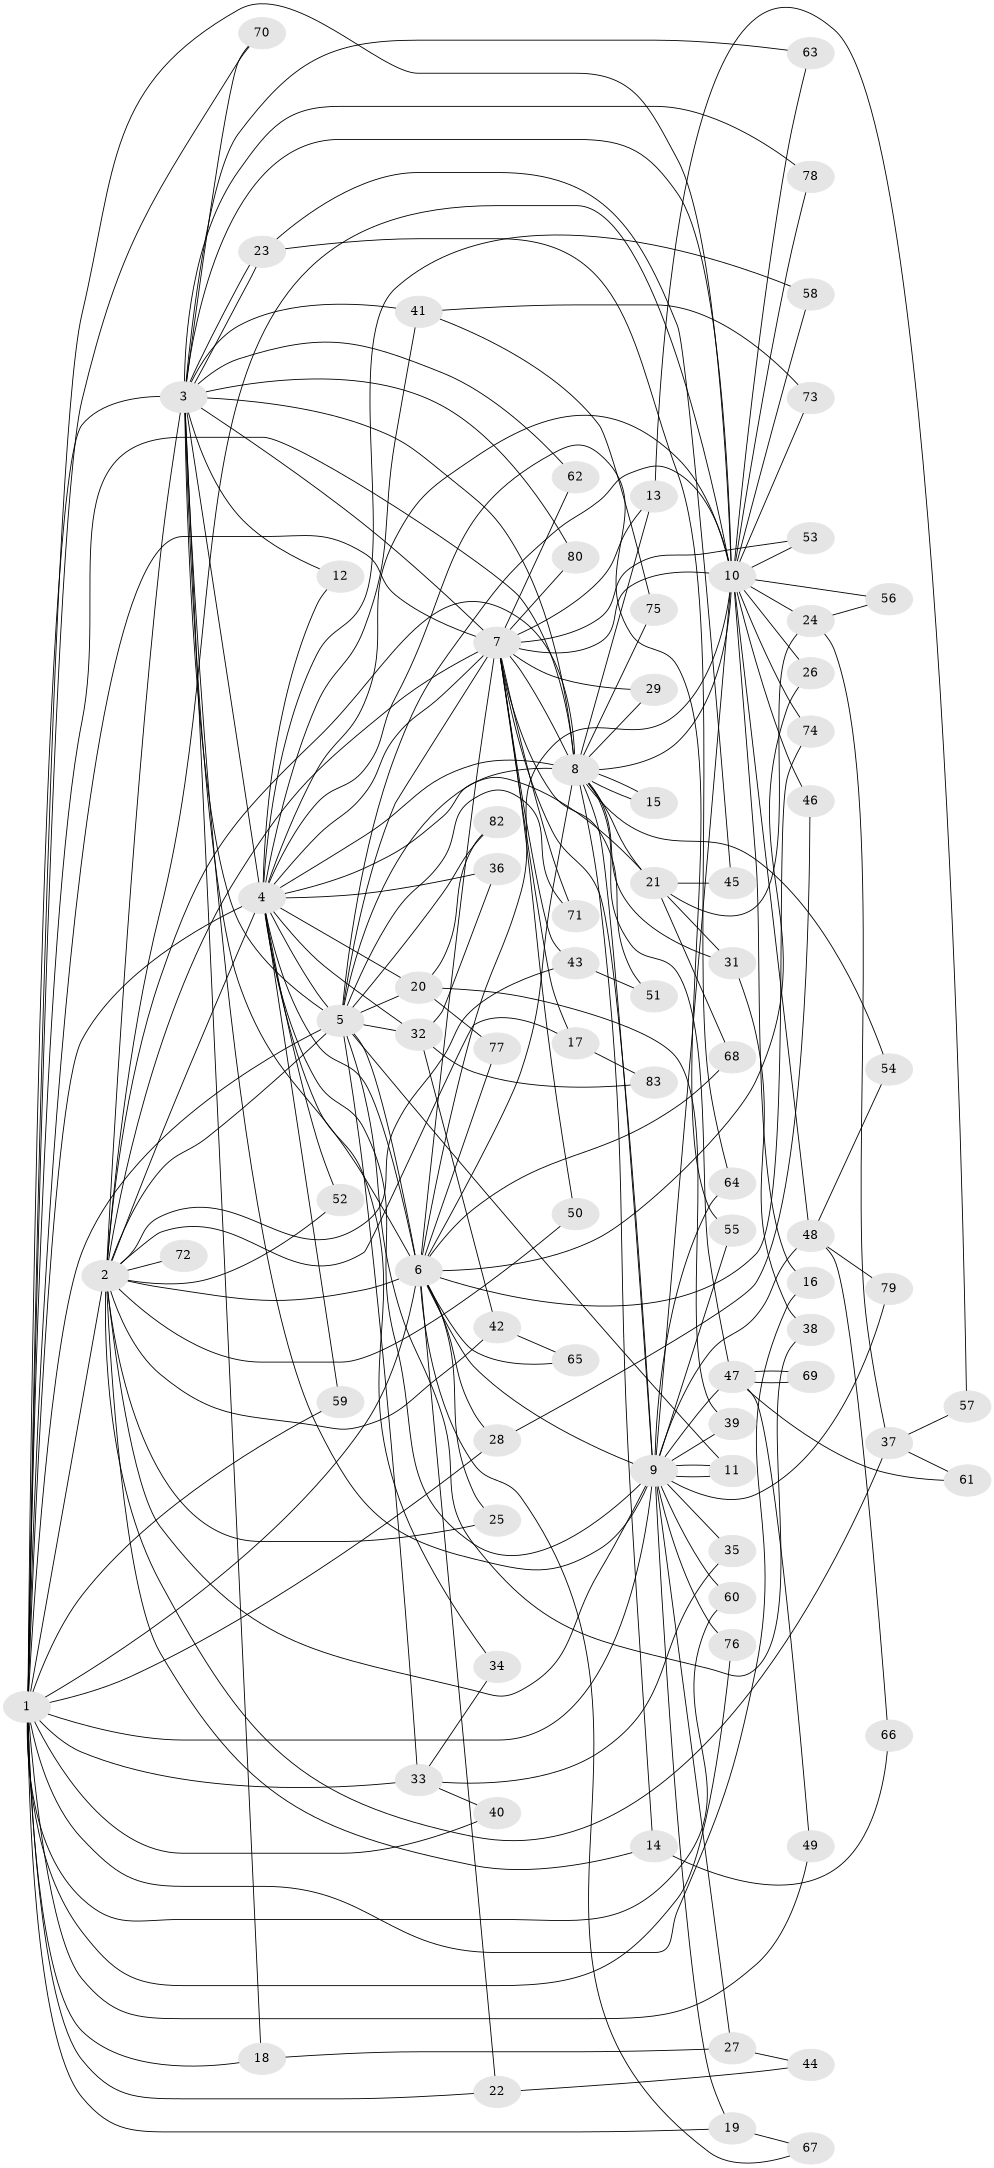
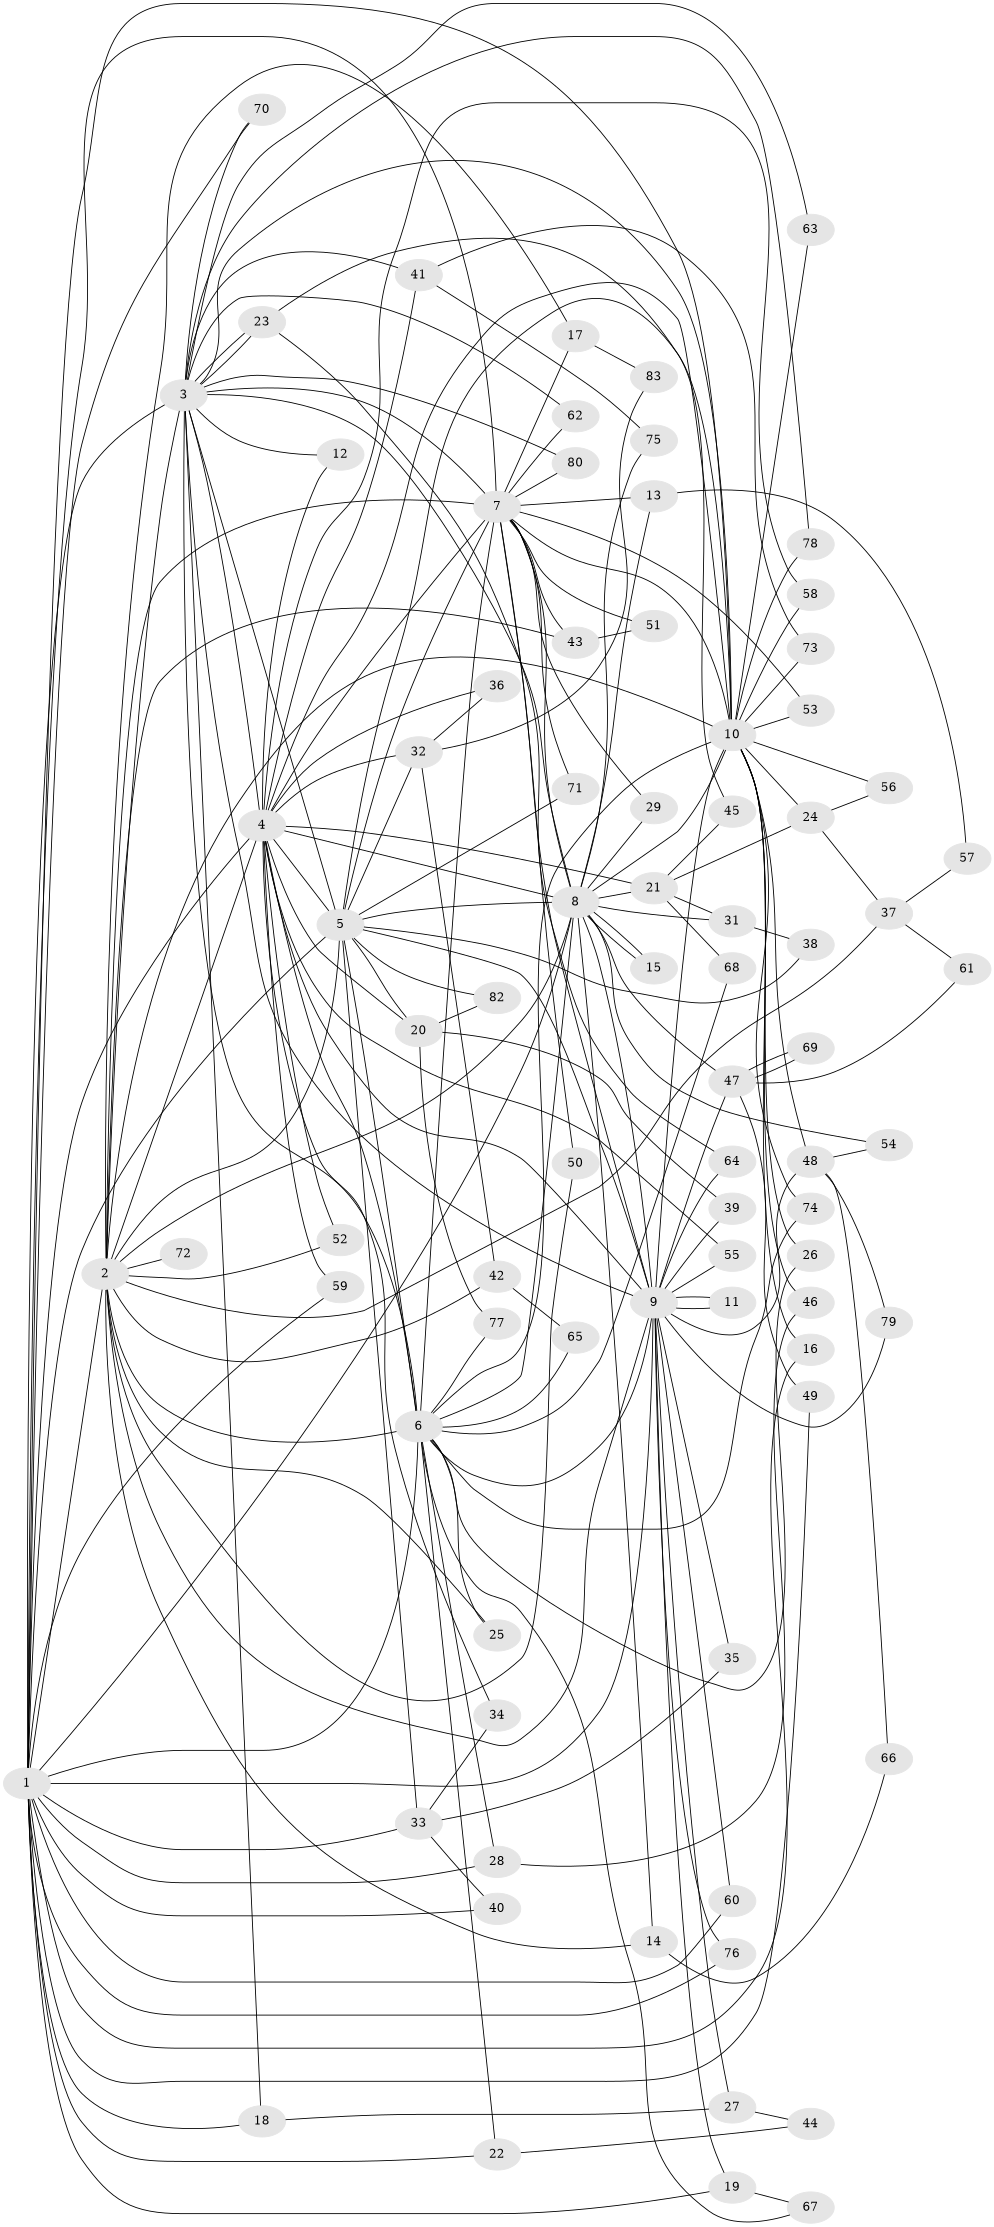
(524, 1237) -> (574, 1073)
